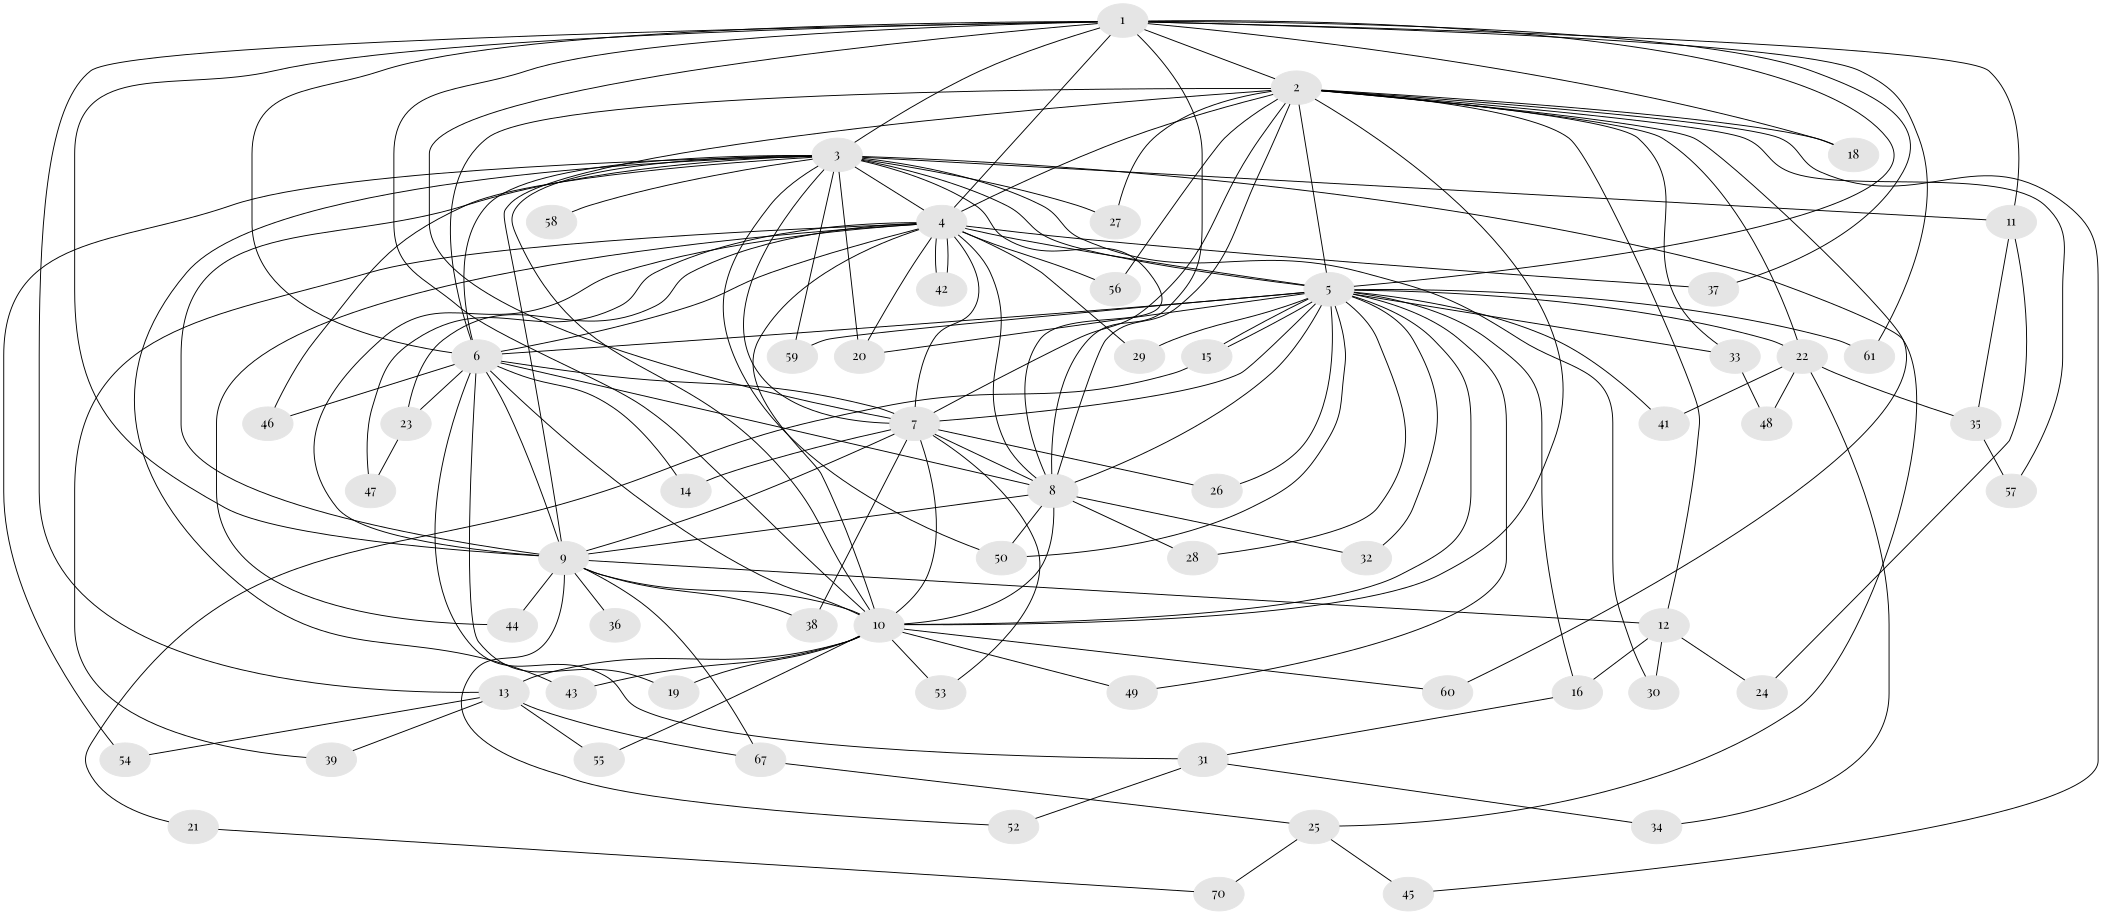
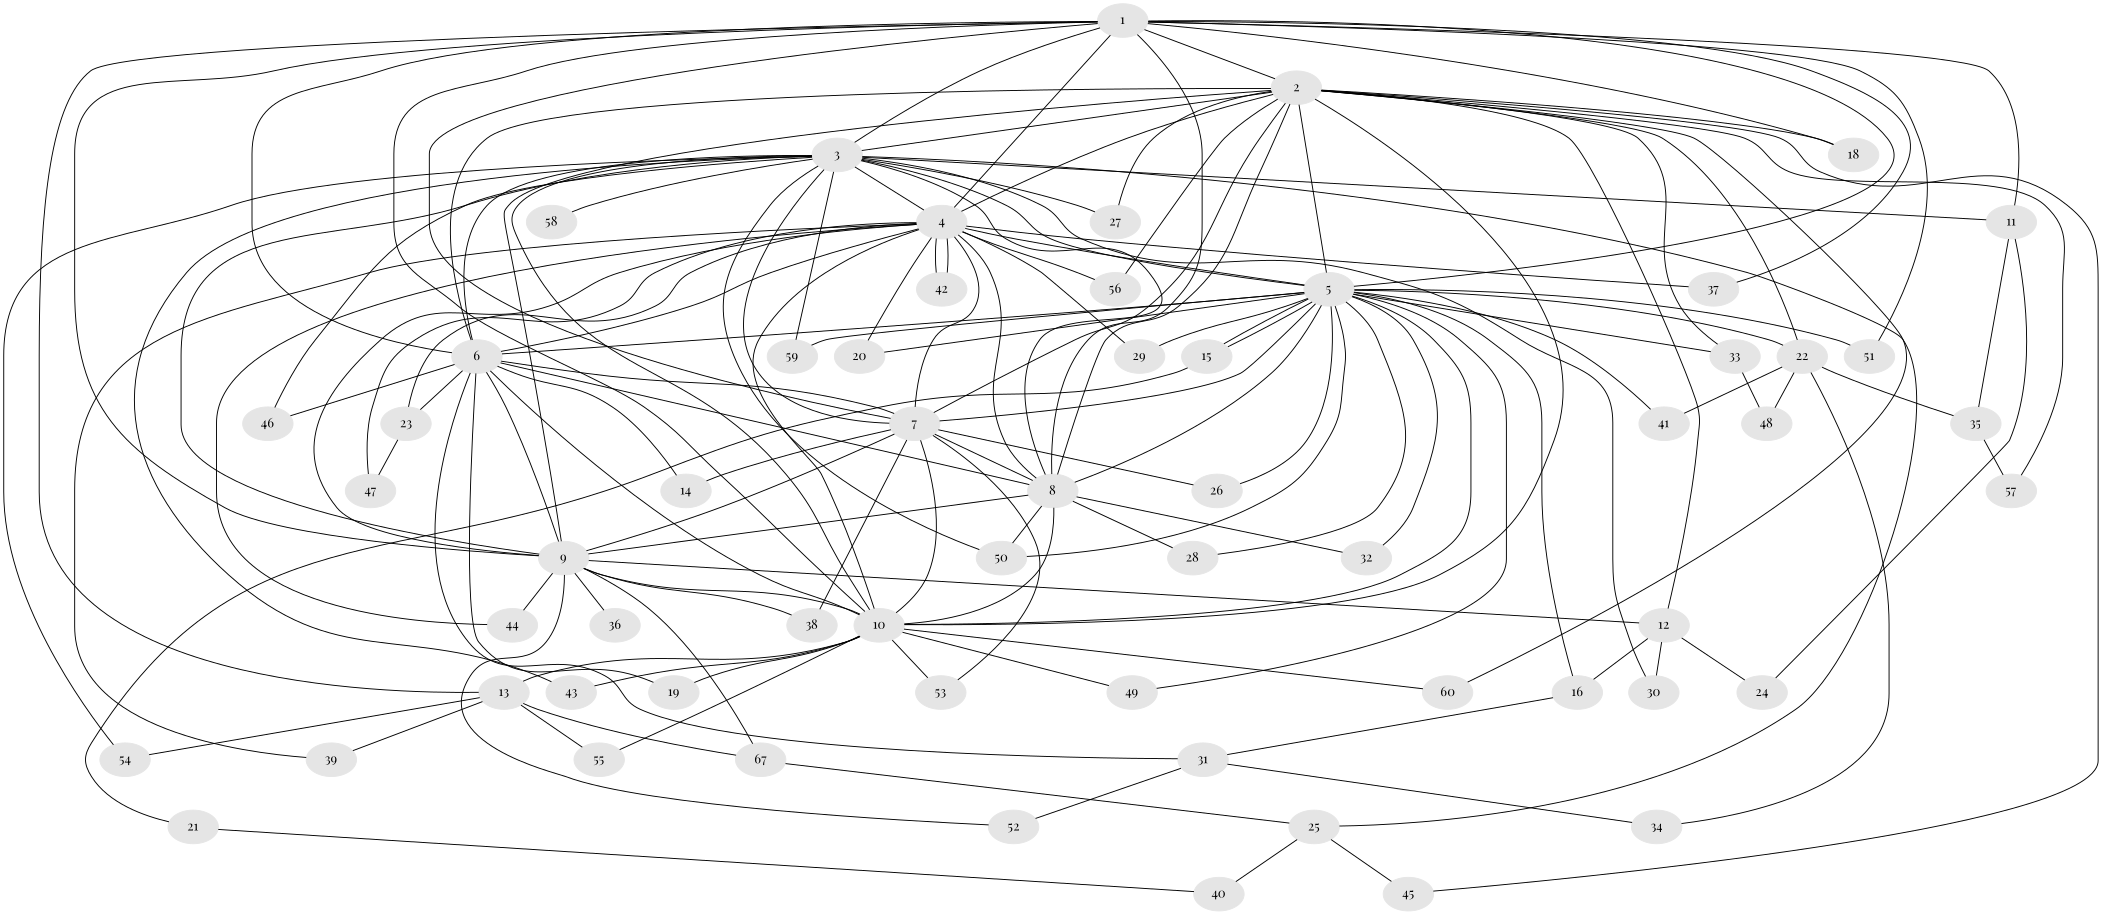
(850, 268) -> (1067, 121)
(1869, 357) -> (1869, 357)
(1219, 894) -> (1219, 894)
